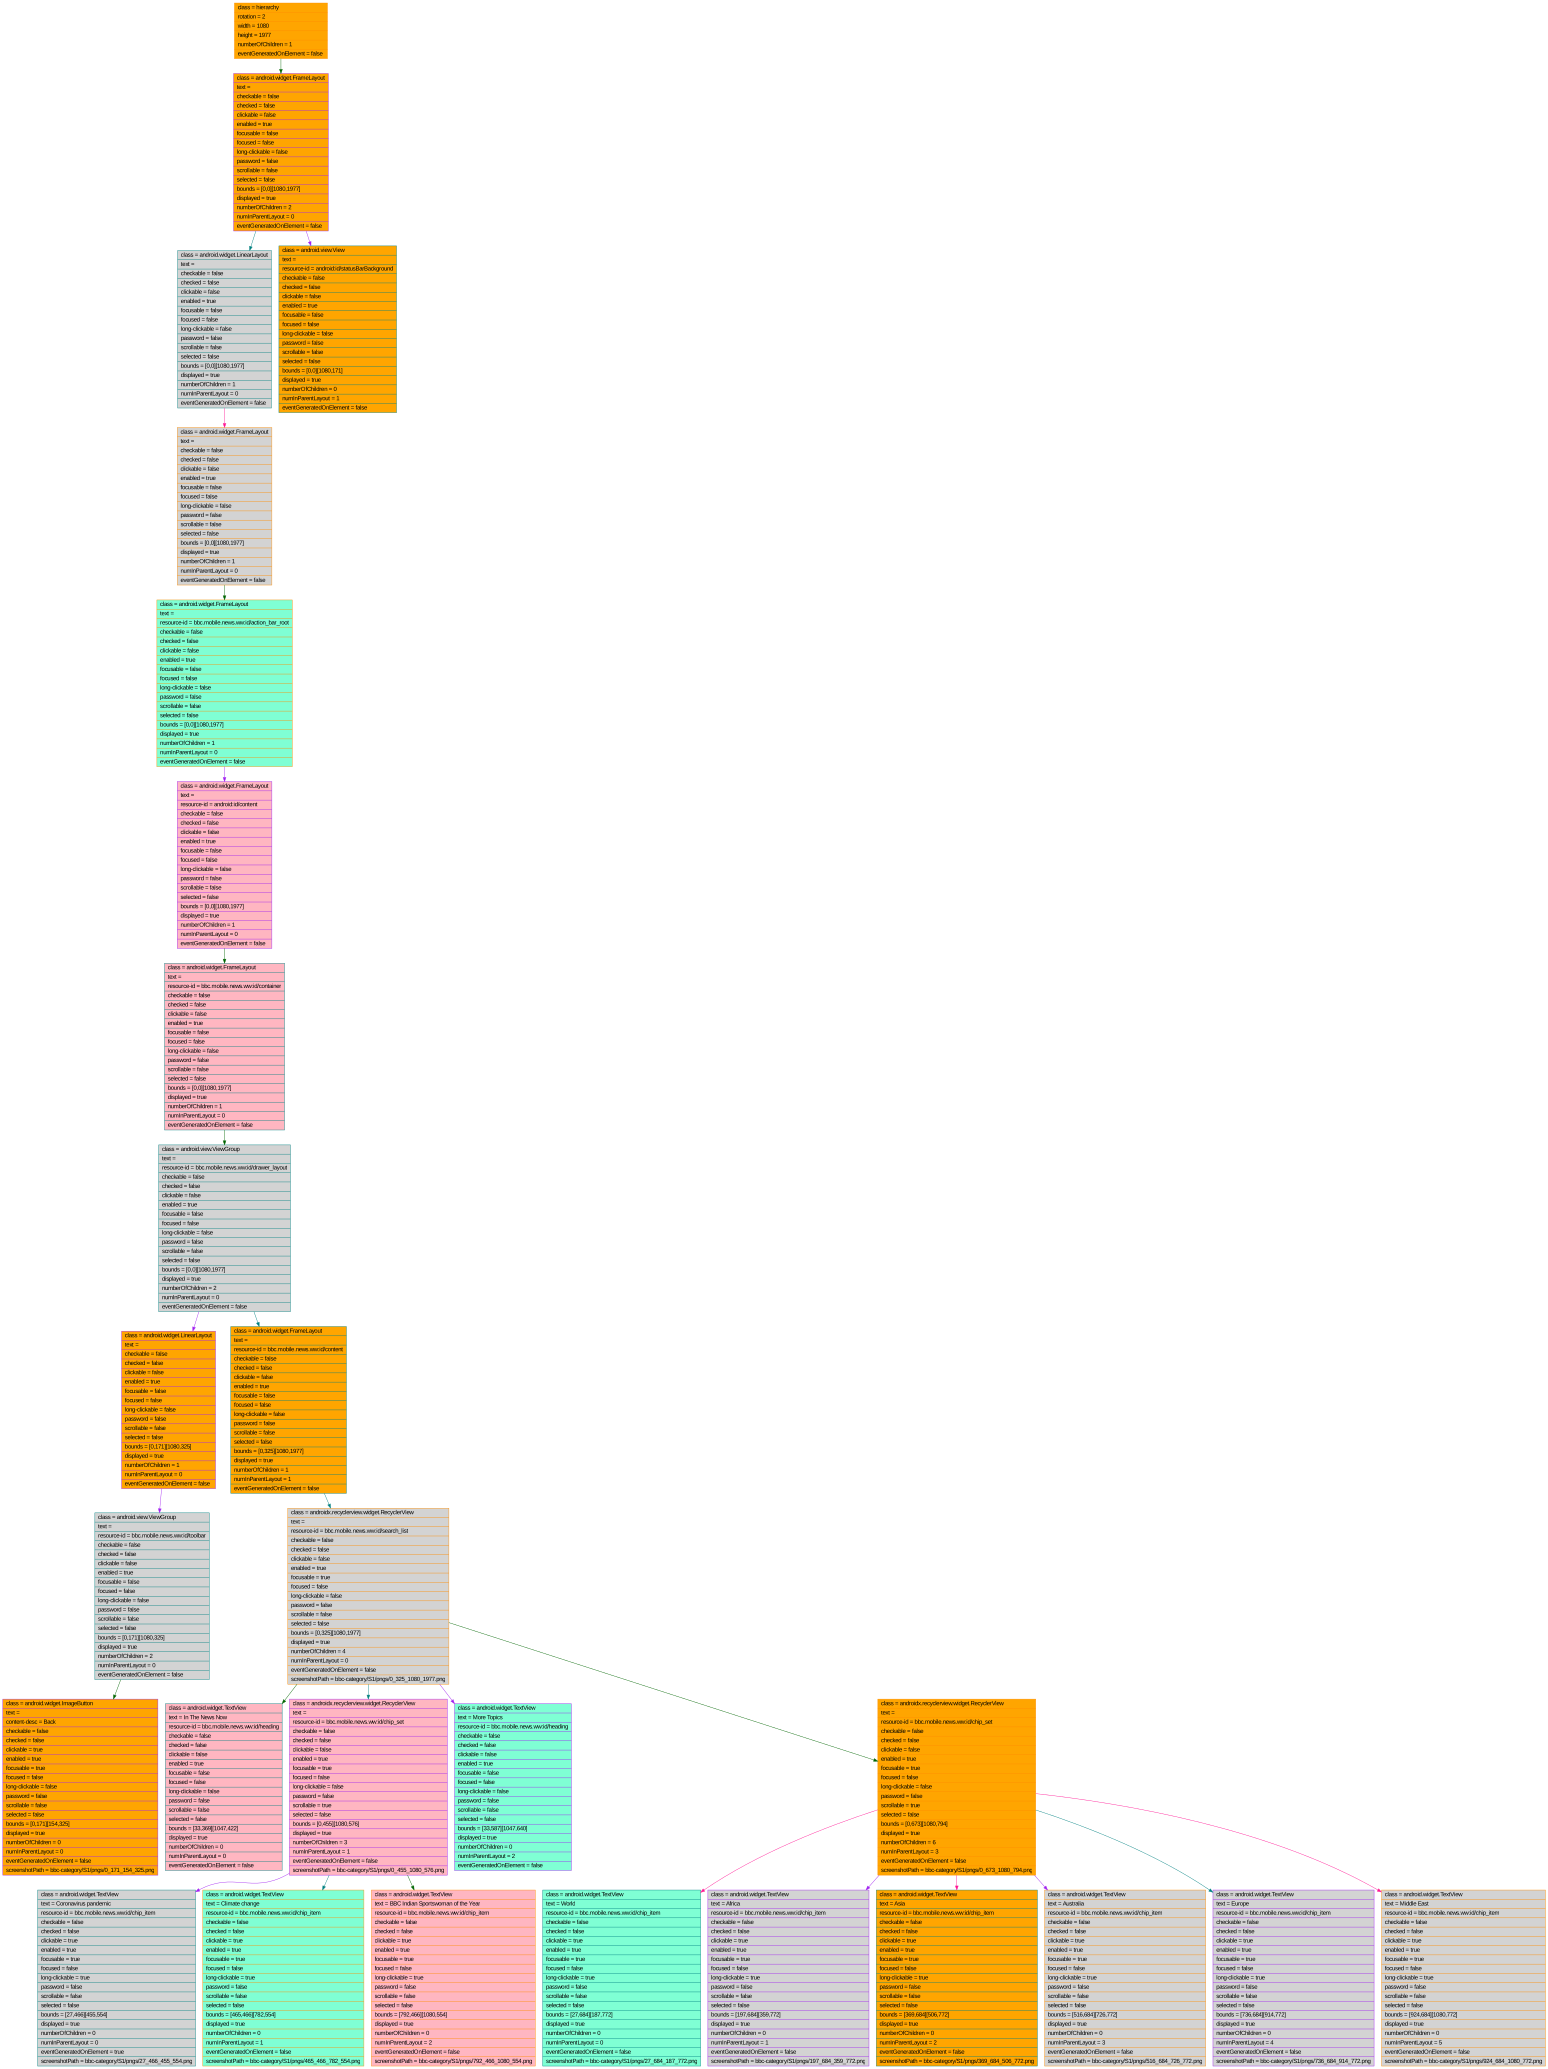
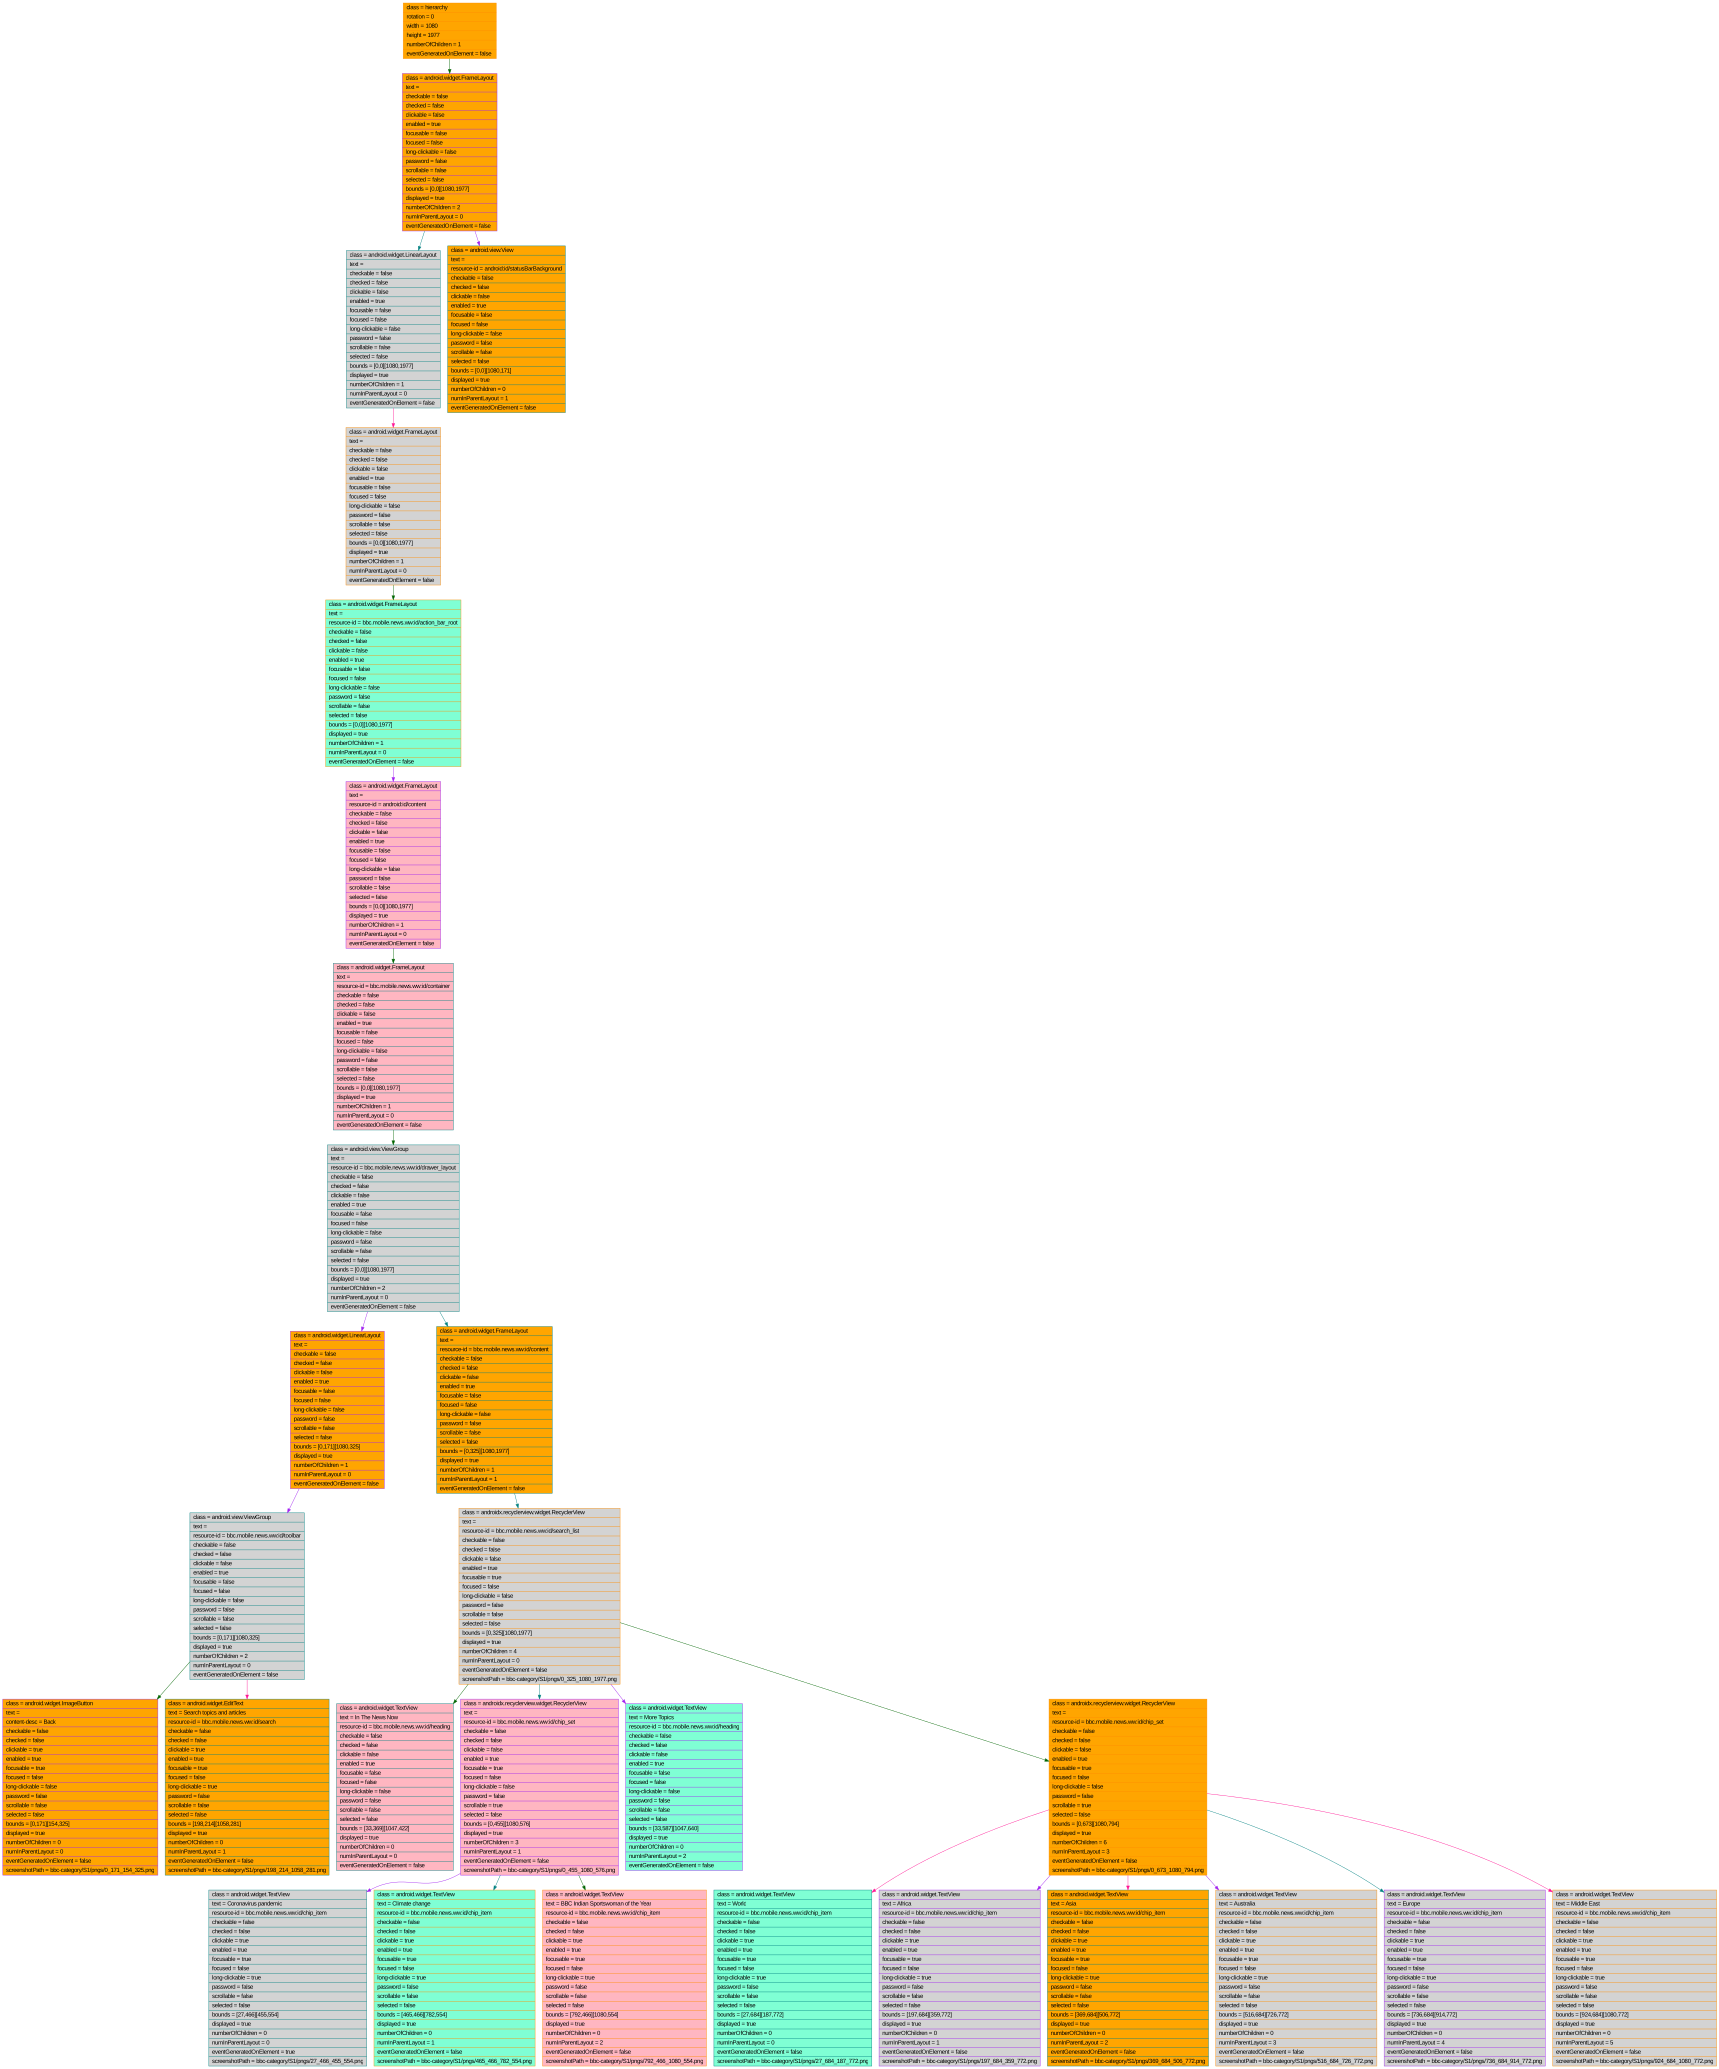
(252, 17) -> (420, 17)
none -> (247, 1787)
